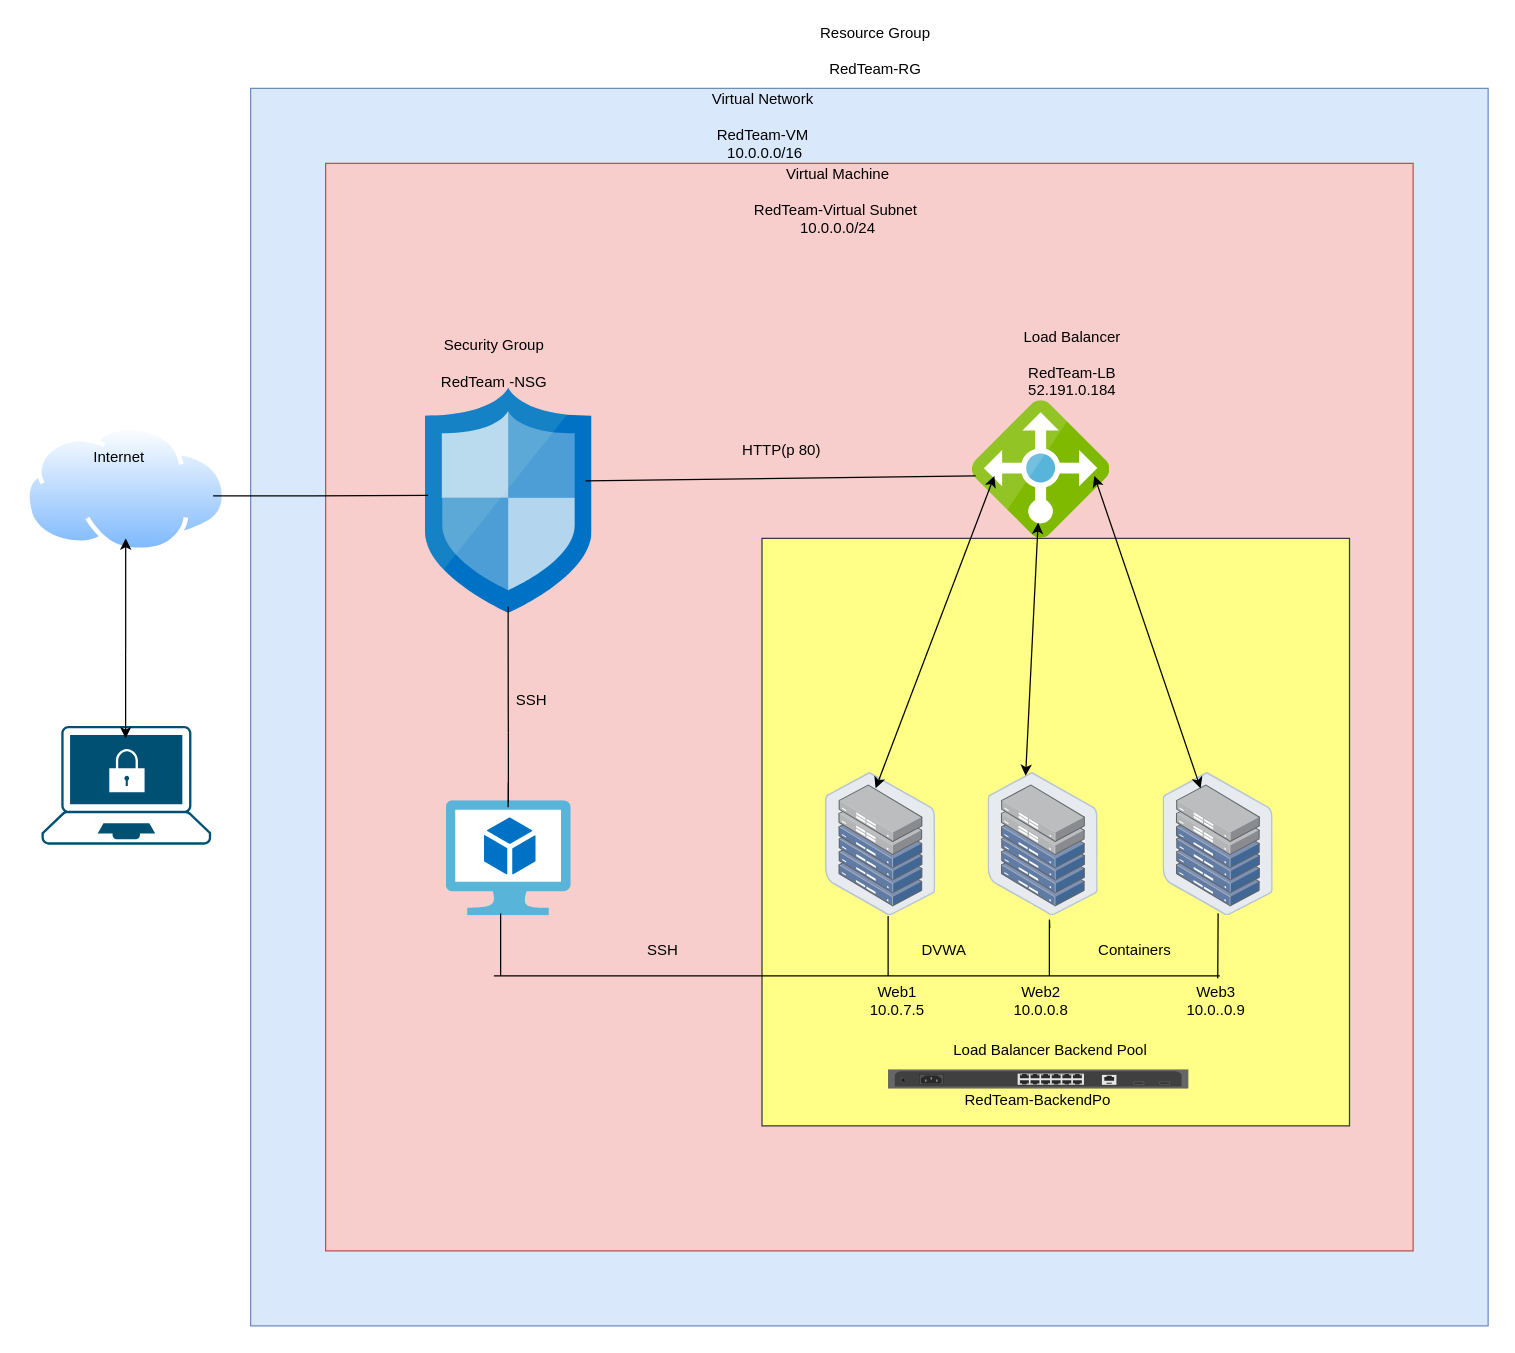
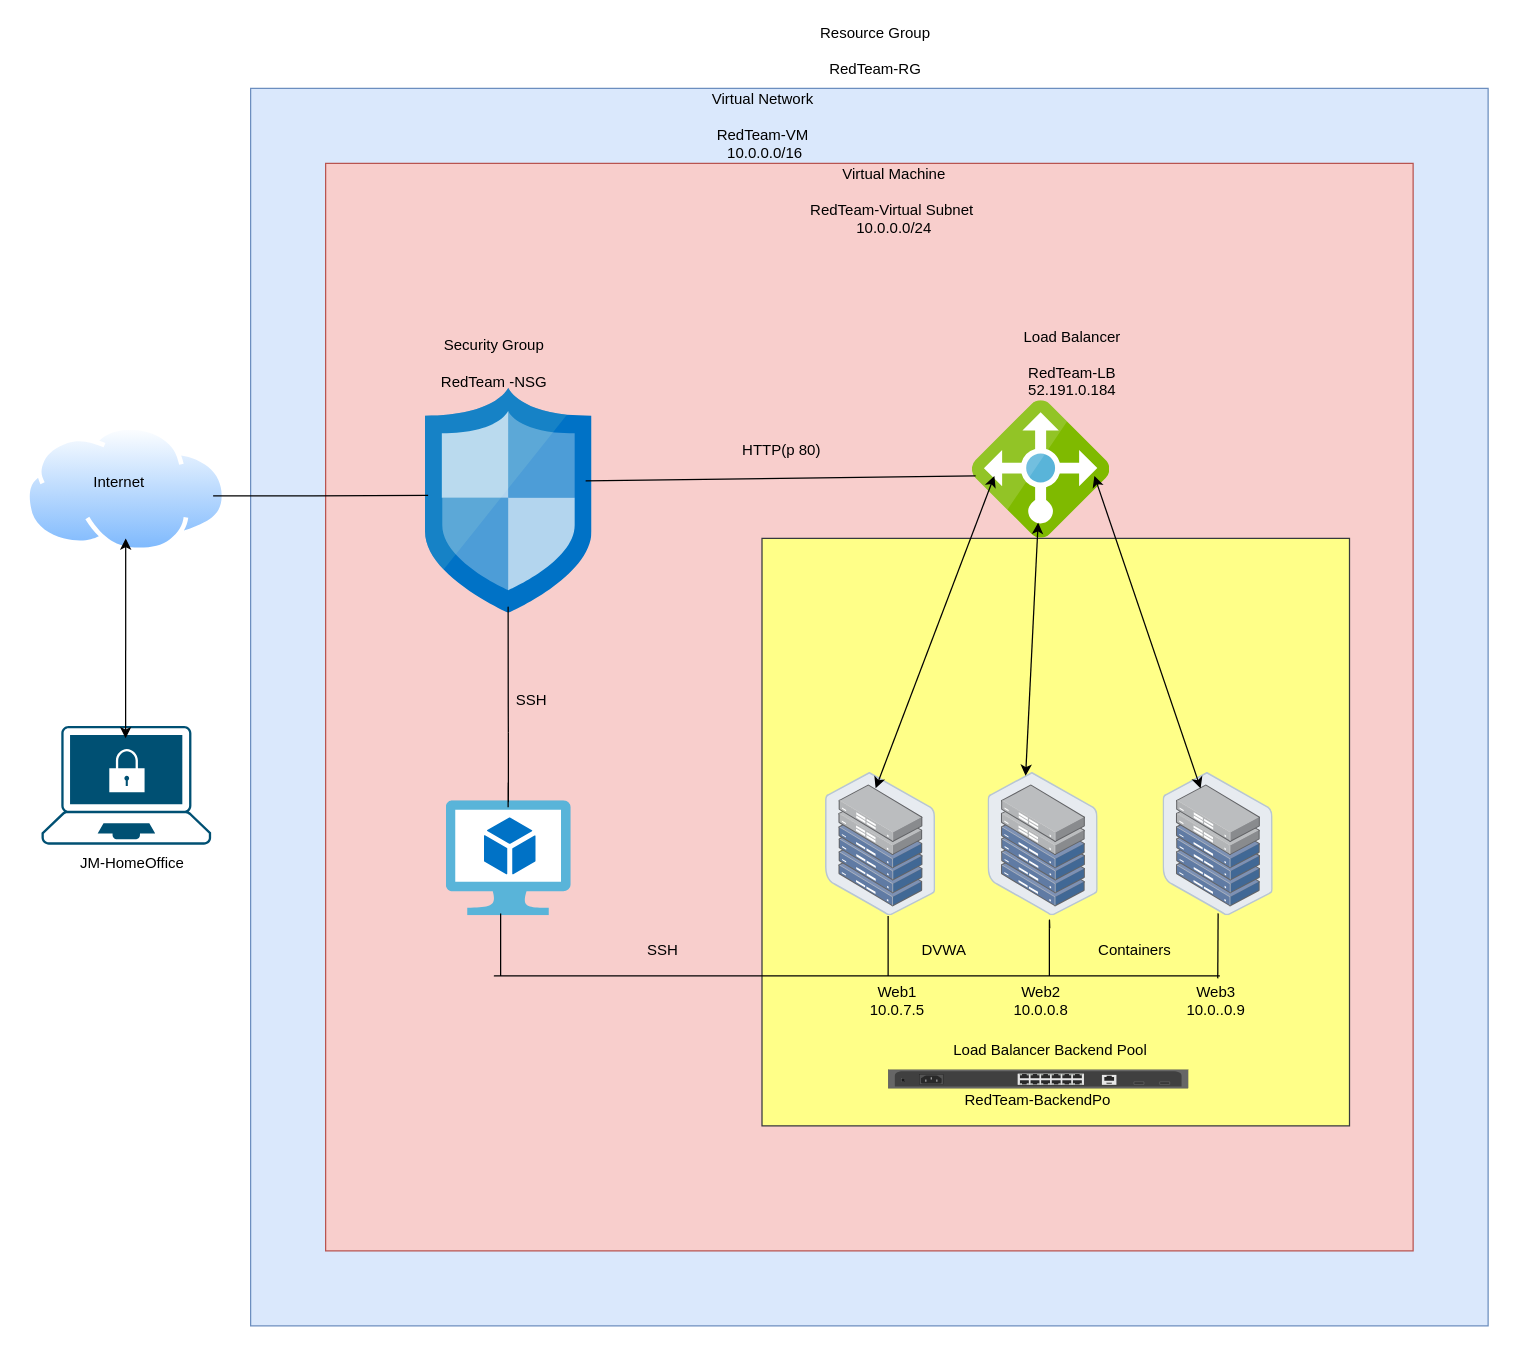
(838, 201) -> (894, 201)
(119, 457) -> (119, 482)
none -> (132, 863)
